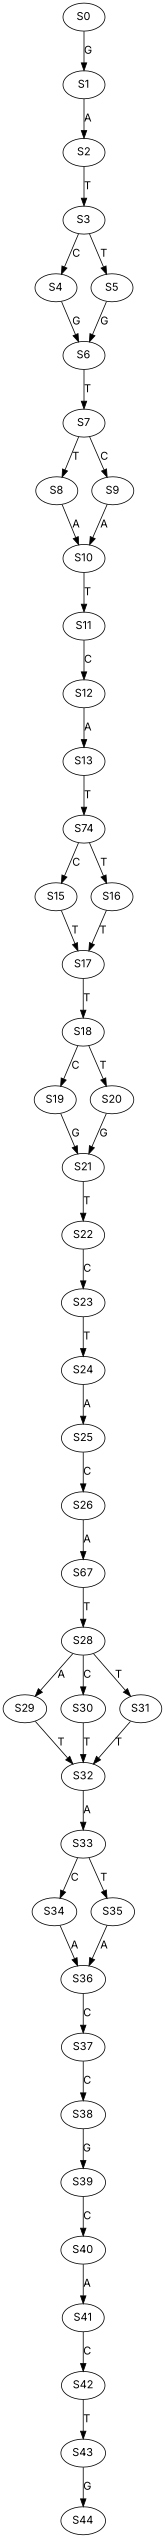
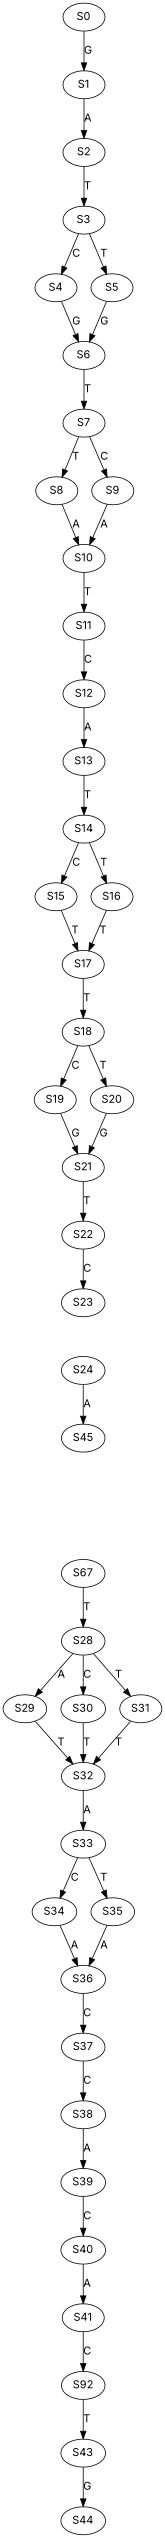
(84, 829) -> (84, 829)
(83, 1333) -> none
(83, 1438) -> (83, 1438)
(83, 1506) -> none
(87, 2149) -> (87, 2149)
(83, 2385) -> (83, 2385)
